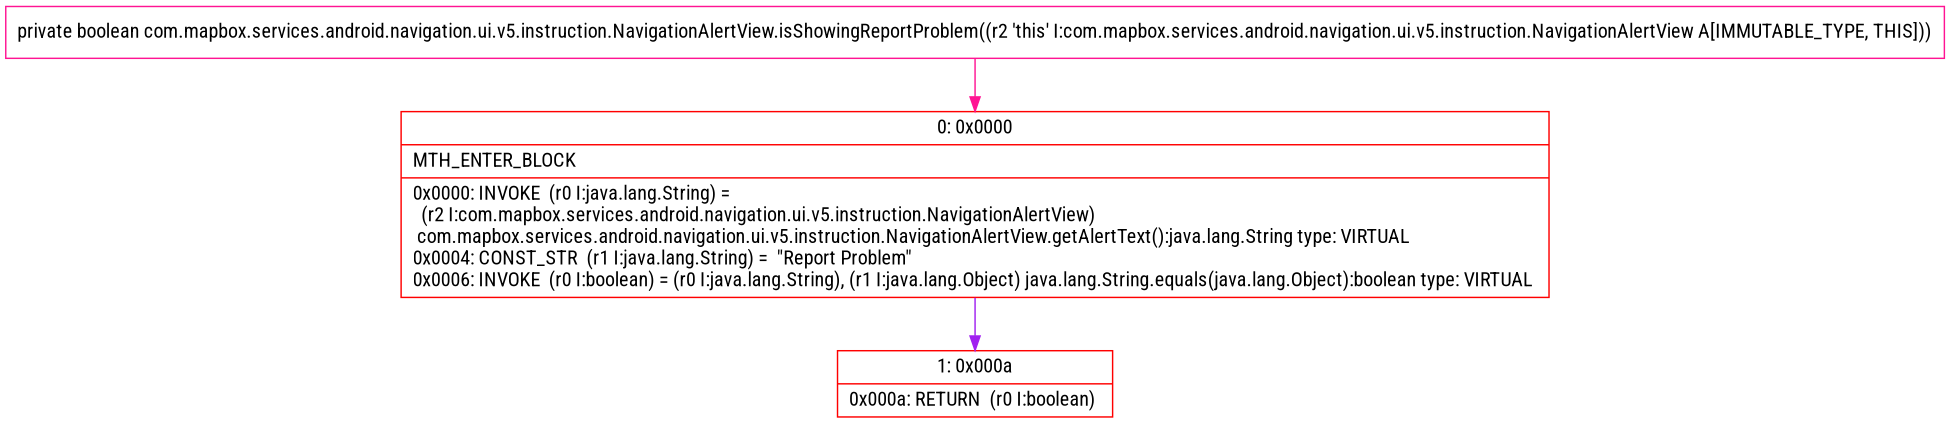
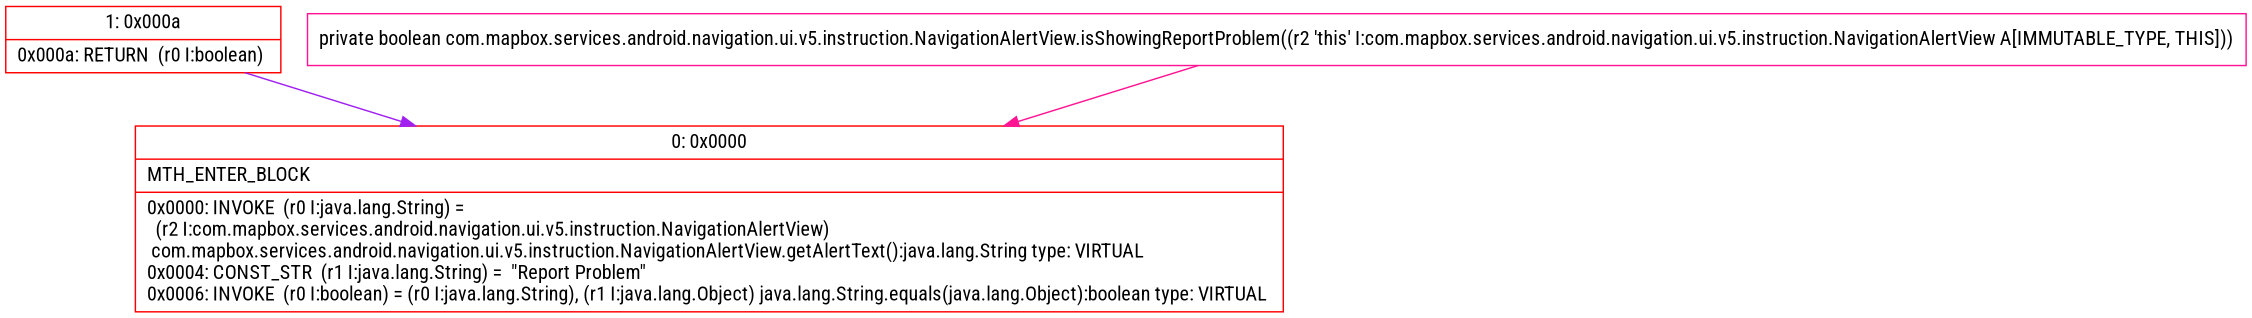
(975, 317) -> (323, 97)
